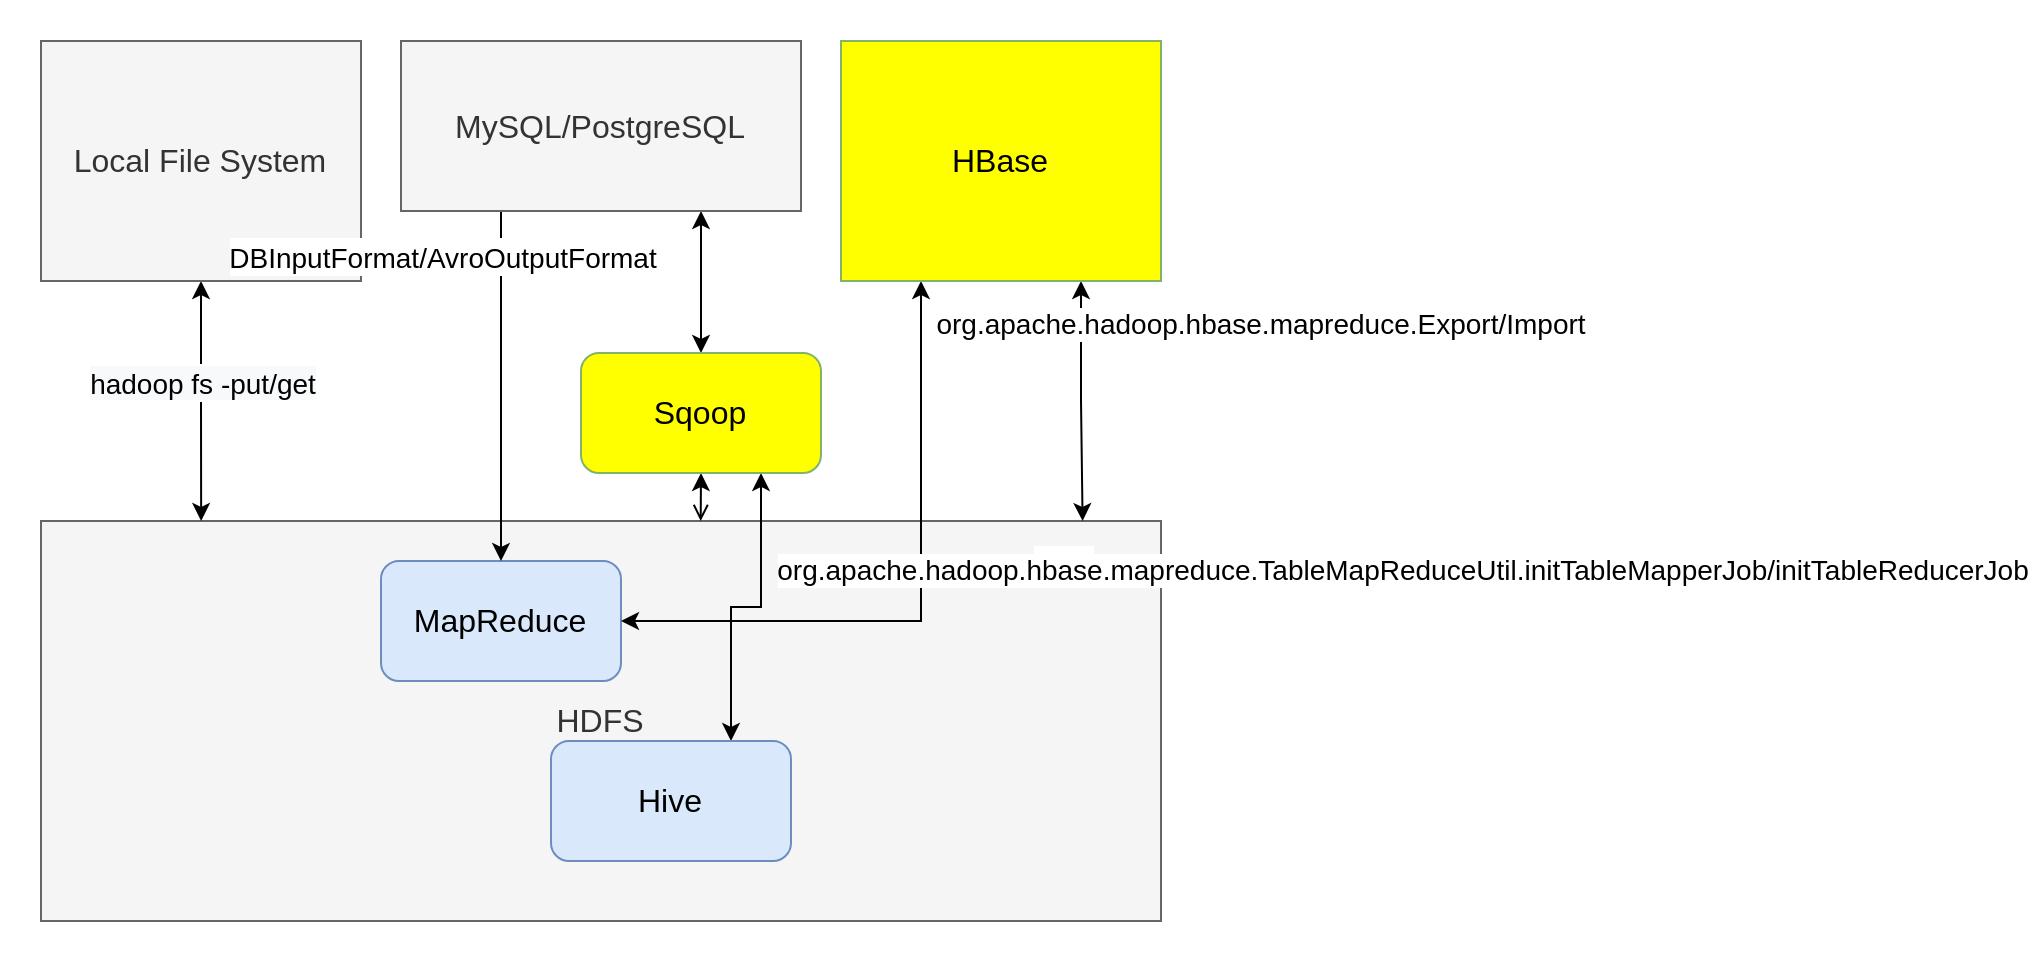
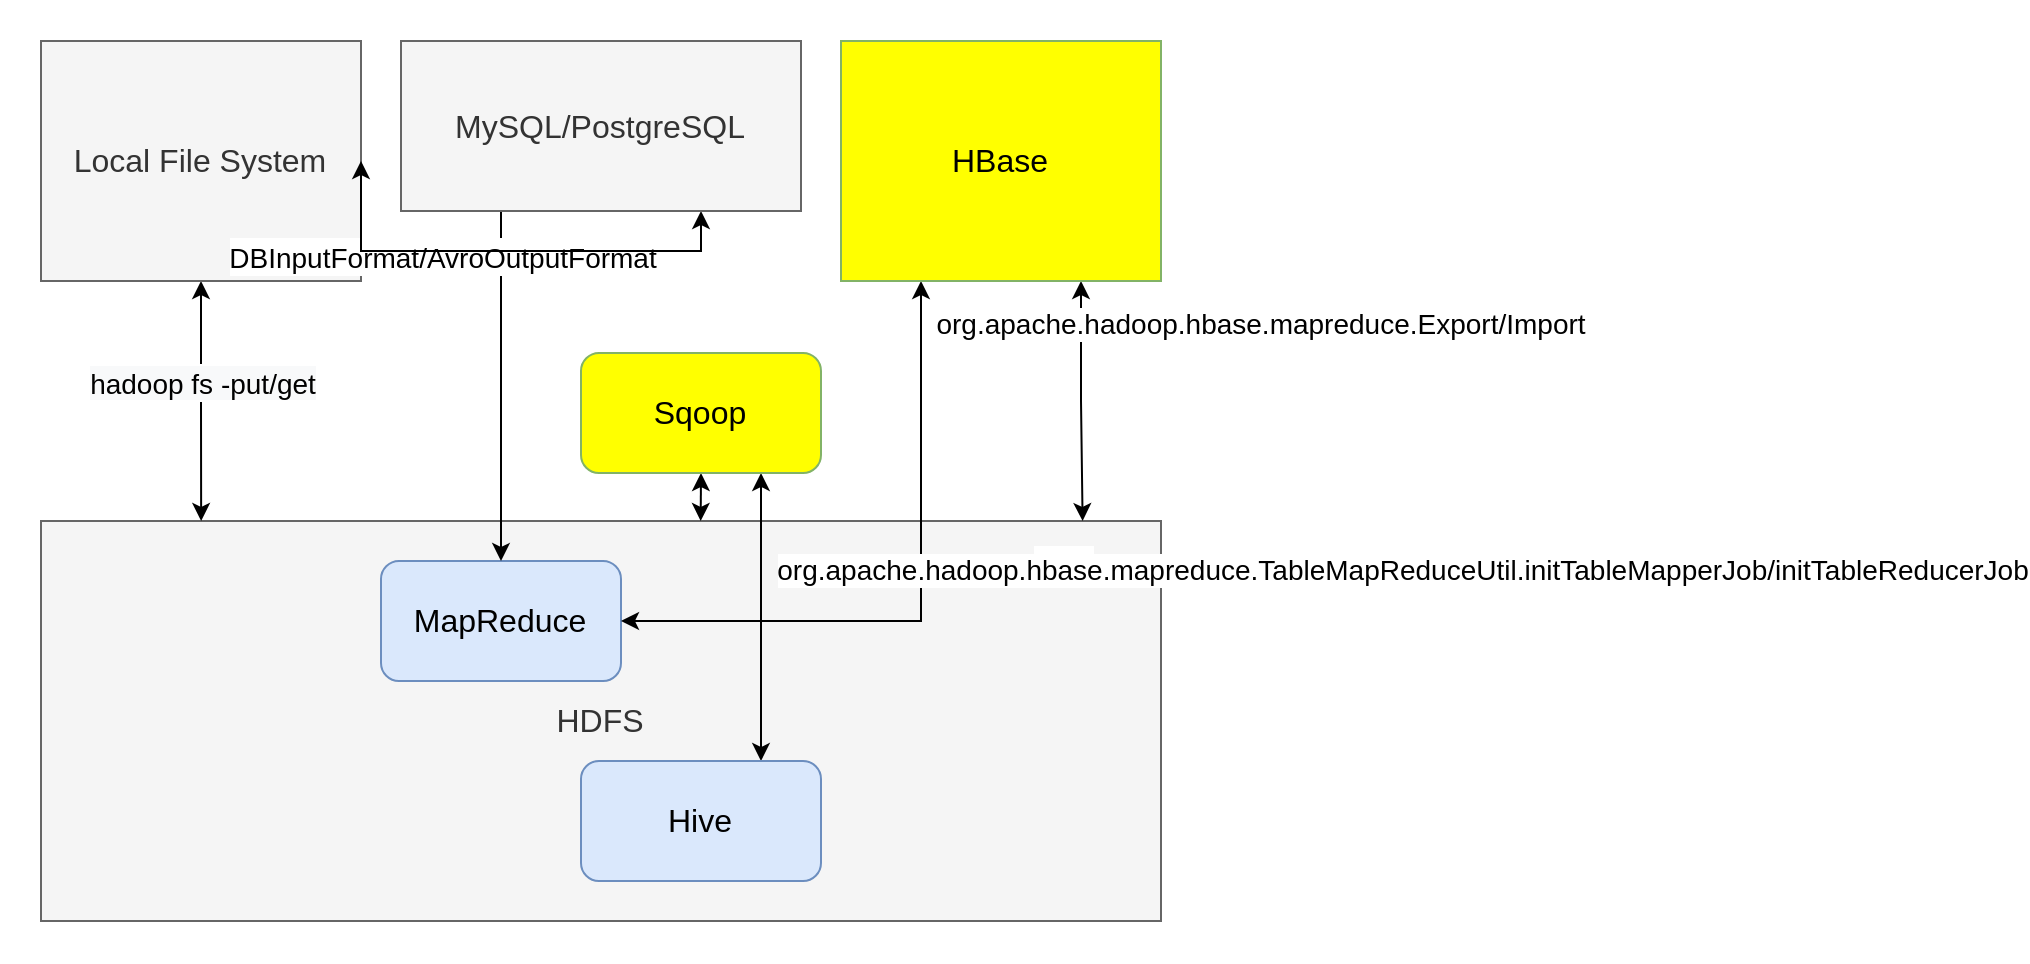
(701, 294) -> (525, 251)
(701, 509) -> (701, 506)
(671, 801) -> (701, 821)
